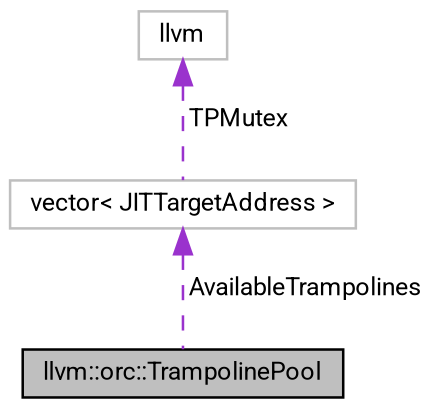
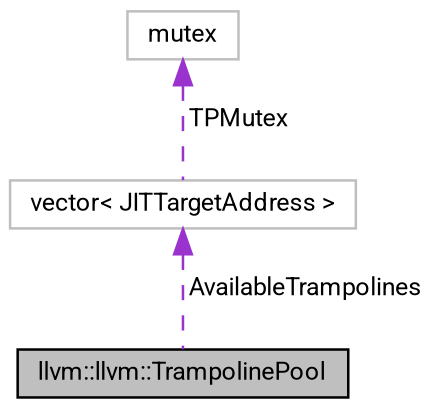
(183, 35) -> (183, 35)
(183, 373) -> (183, 373)
